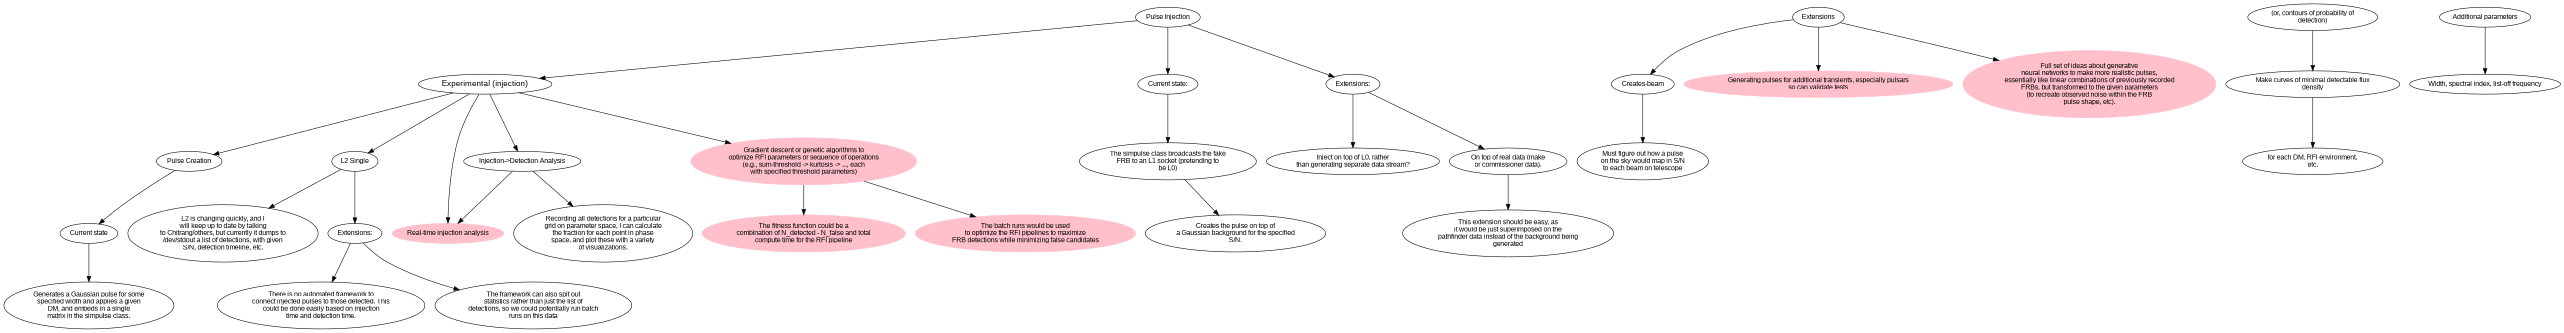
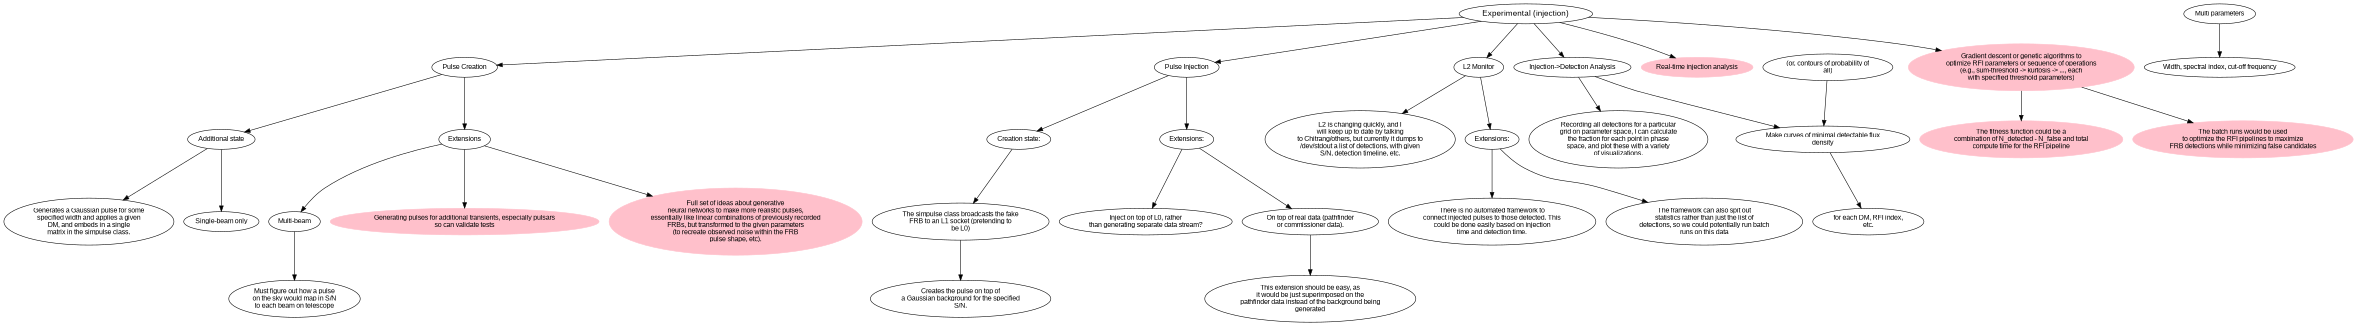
(2313, 17) -> (1828, 67)
(2485, 17) -> (2220, 14)
(841, 49) -> (1351, 41)
(1168, 84) -> (1019, 139)
(1643, 84) -> (295, 222)
(2485, 84) -> (2220, 67)
none -> (465, 101)
(355, 161) -> (1479, 67)
(1508, 161) -> (1310, 222)
(2313, 161) -> (1868, 222)
(487, 195) -> (1684, 103)
none -> (221, 222)
(89, 233) -> (221, 139)
